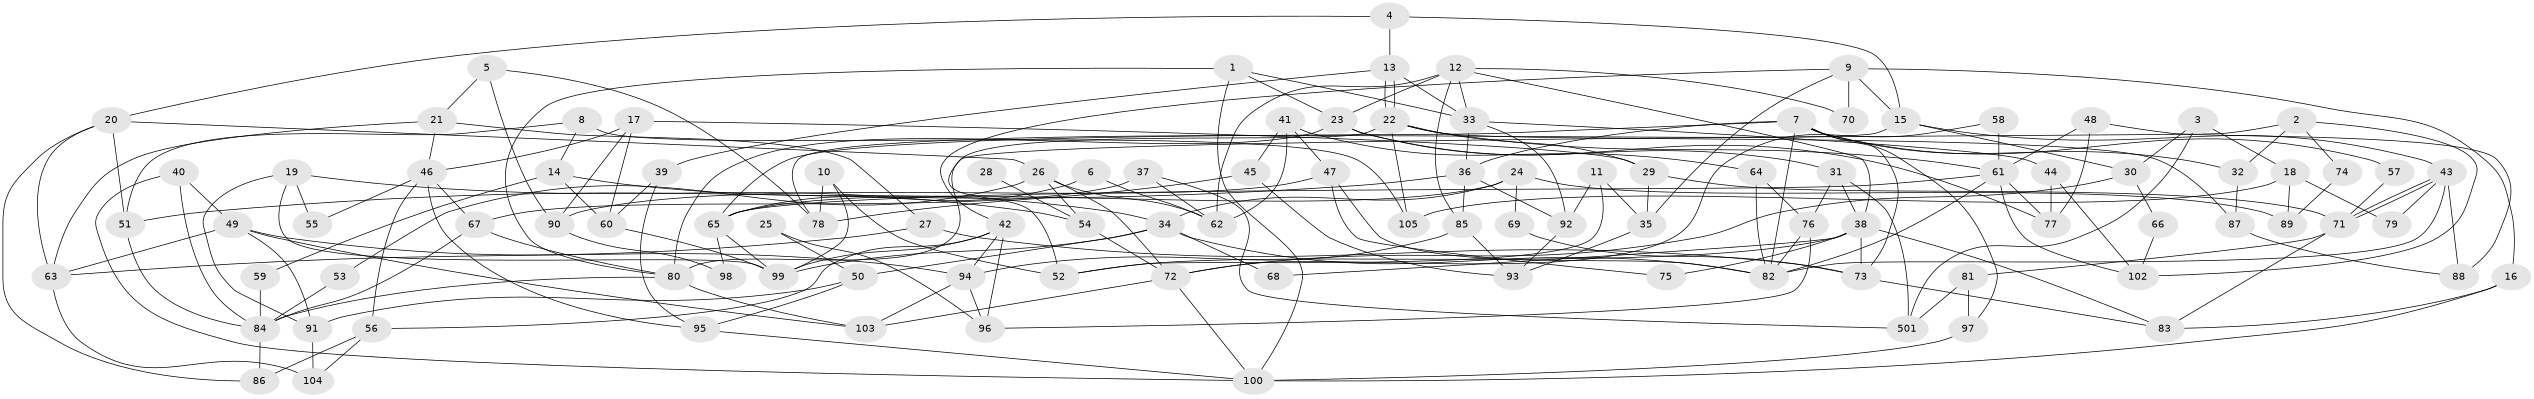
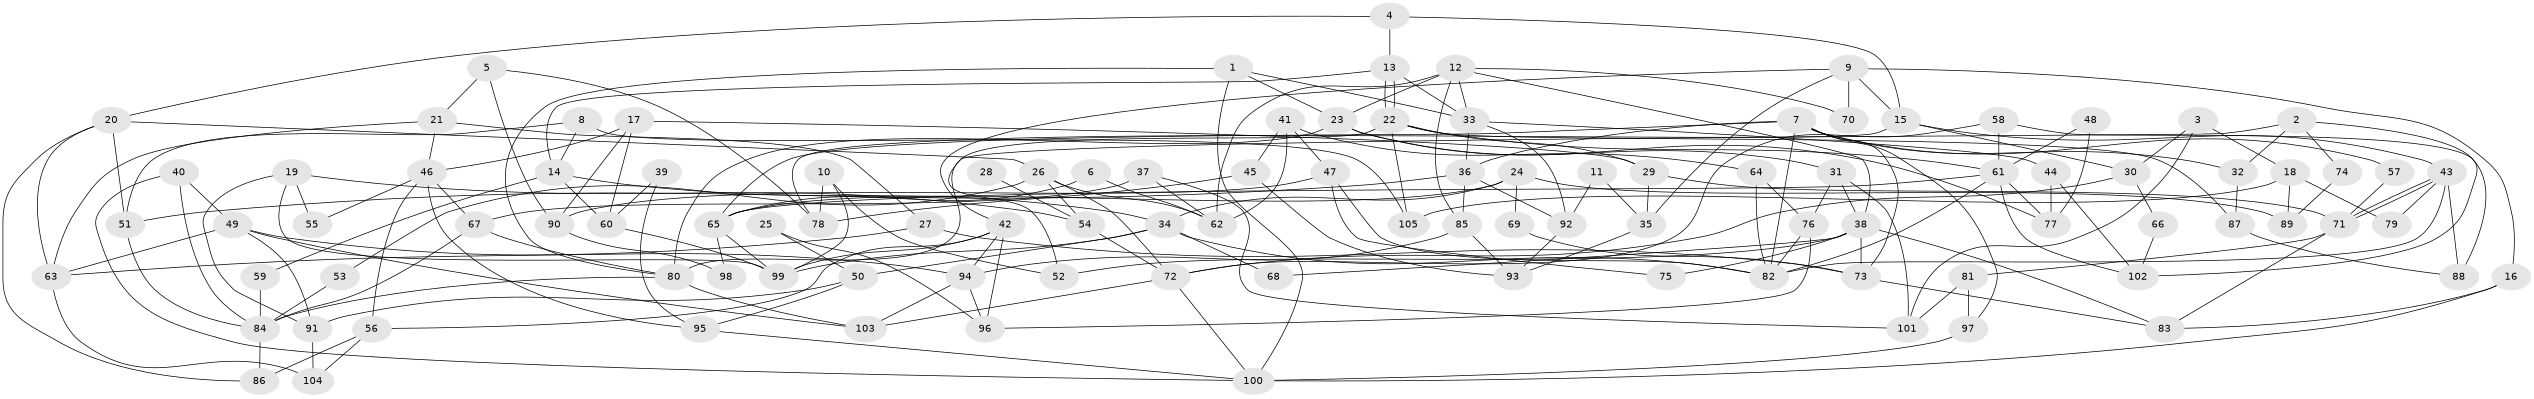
(1022, 108) -> (935, 84)
(2366, 139) -> (2345, 138)
(1364, 262) -> none
(1907, 329) -> (1907, 329)
